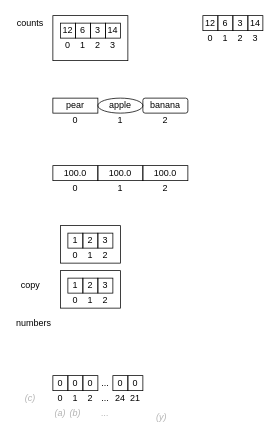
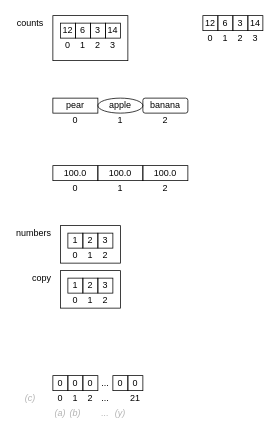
(27, 285) -> (38, 278)
(38, 323) -> (38, 233)
(120, 398) -> none
(162, 417) -> (120, 413)
